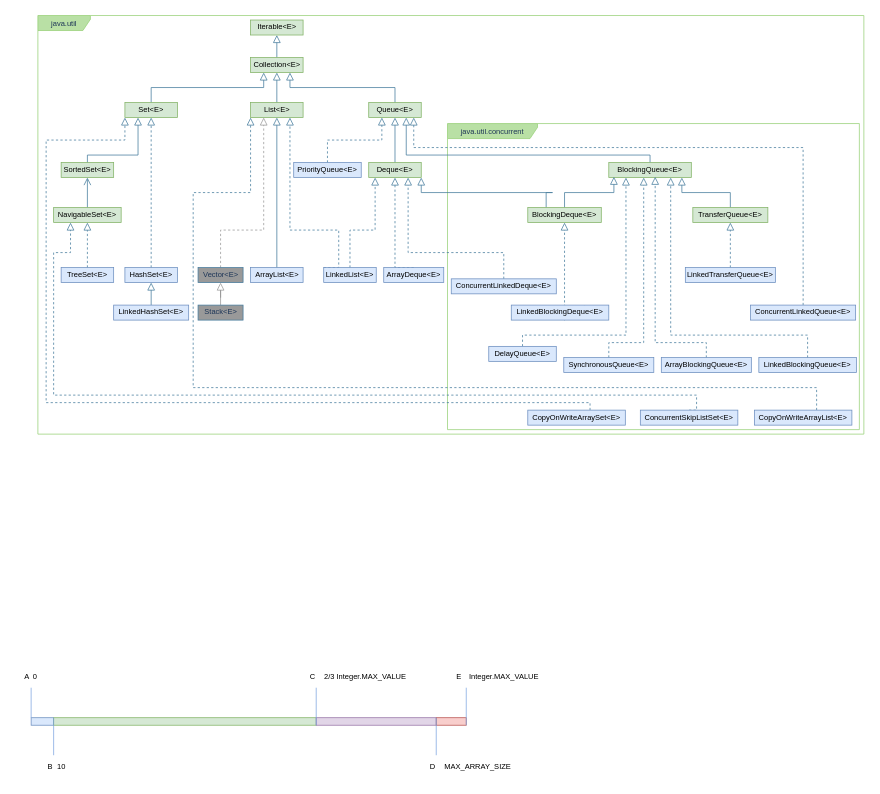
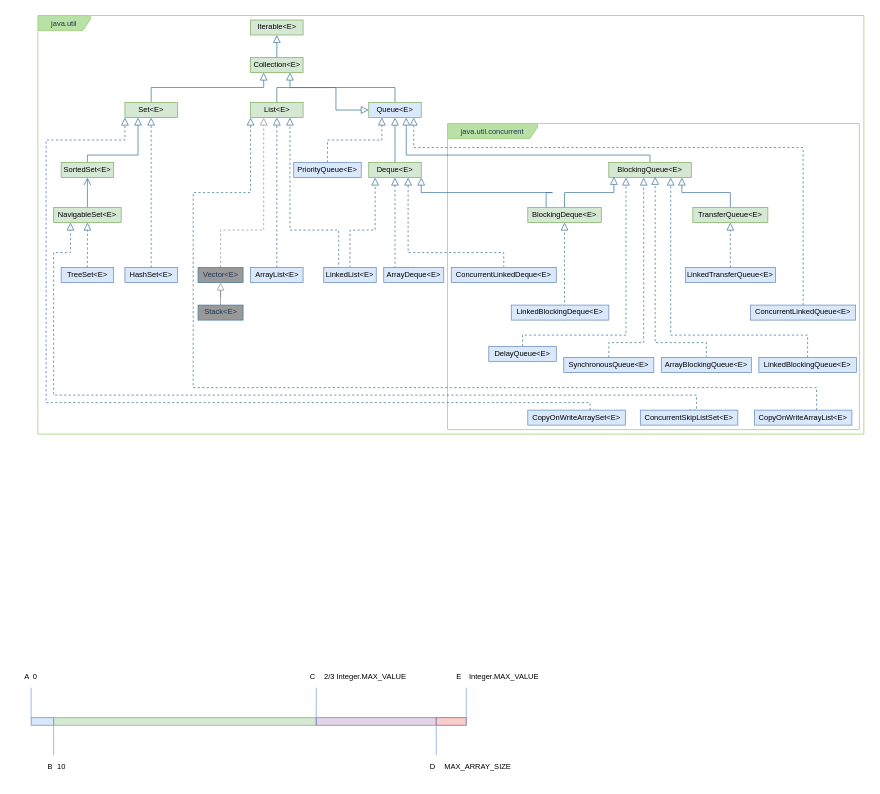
(277, 85) -> (338, 110)
(395, 110) -> (395, 110)
(277, 196) -> (277, 196)
(504, 286) -> (504, 275)
(151, 297) -> none
(151, 312) -> none
